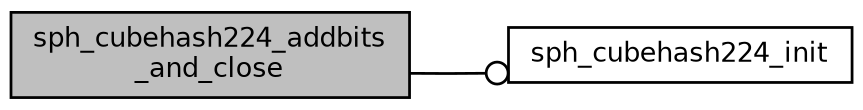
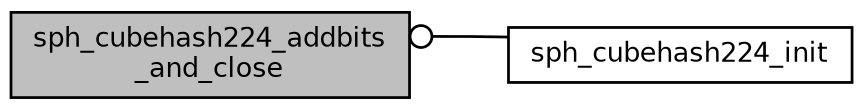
(448, 74) -> (470, 37)
